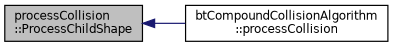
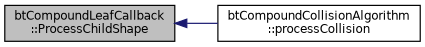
(74, 23) -> (90, 23)
